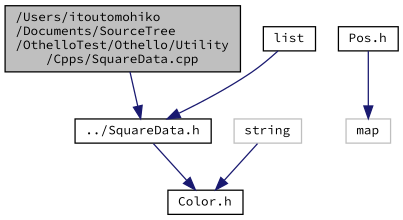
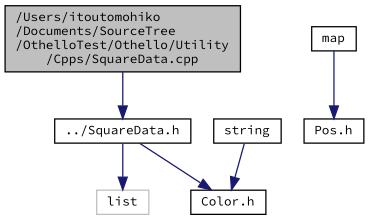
(289, 39) -> (123, 202)
(368, 78) -> (334, 78)
(231, 85) -> (123, 160)
(268, 131) -> (247, 131)
(368, 131) -> (334, 39)
